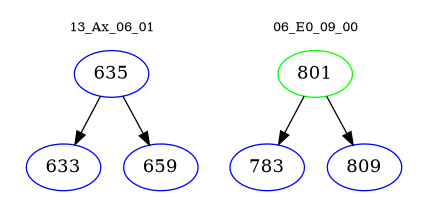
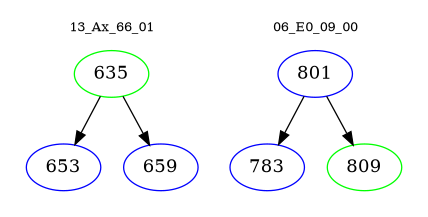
(112, 28) -> (112, 28)
(112, 74) -> (112, 74)
(315, 74) -> (315, 74)
(64, 167) -> (64, 167)
(365, 167) -> (365, 167)
